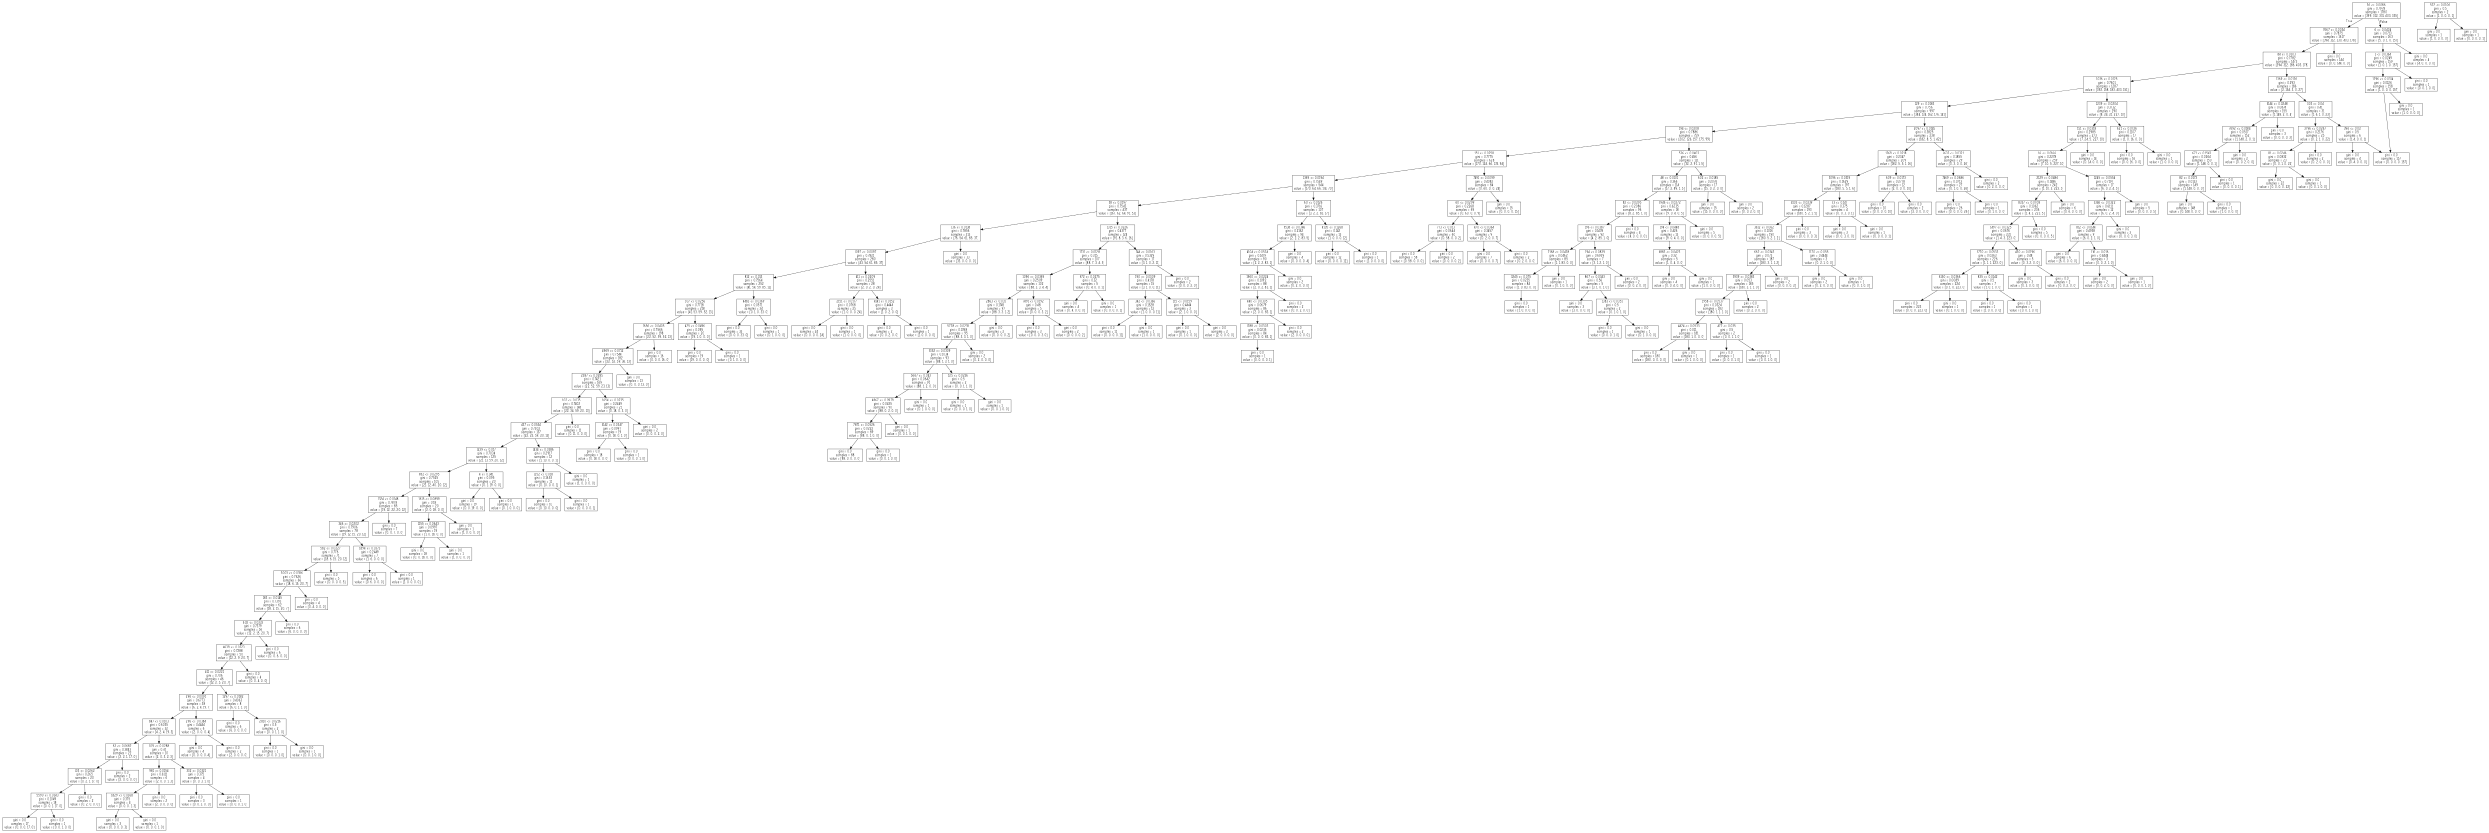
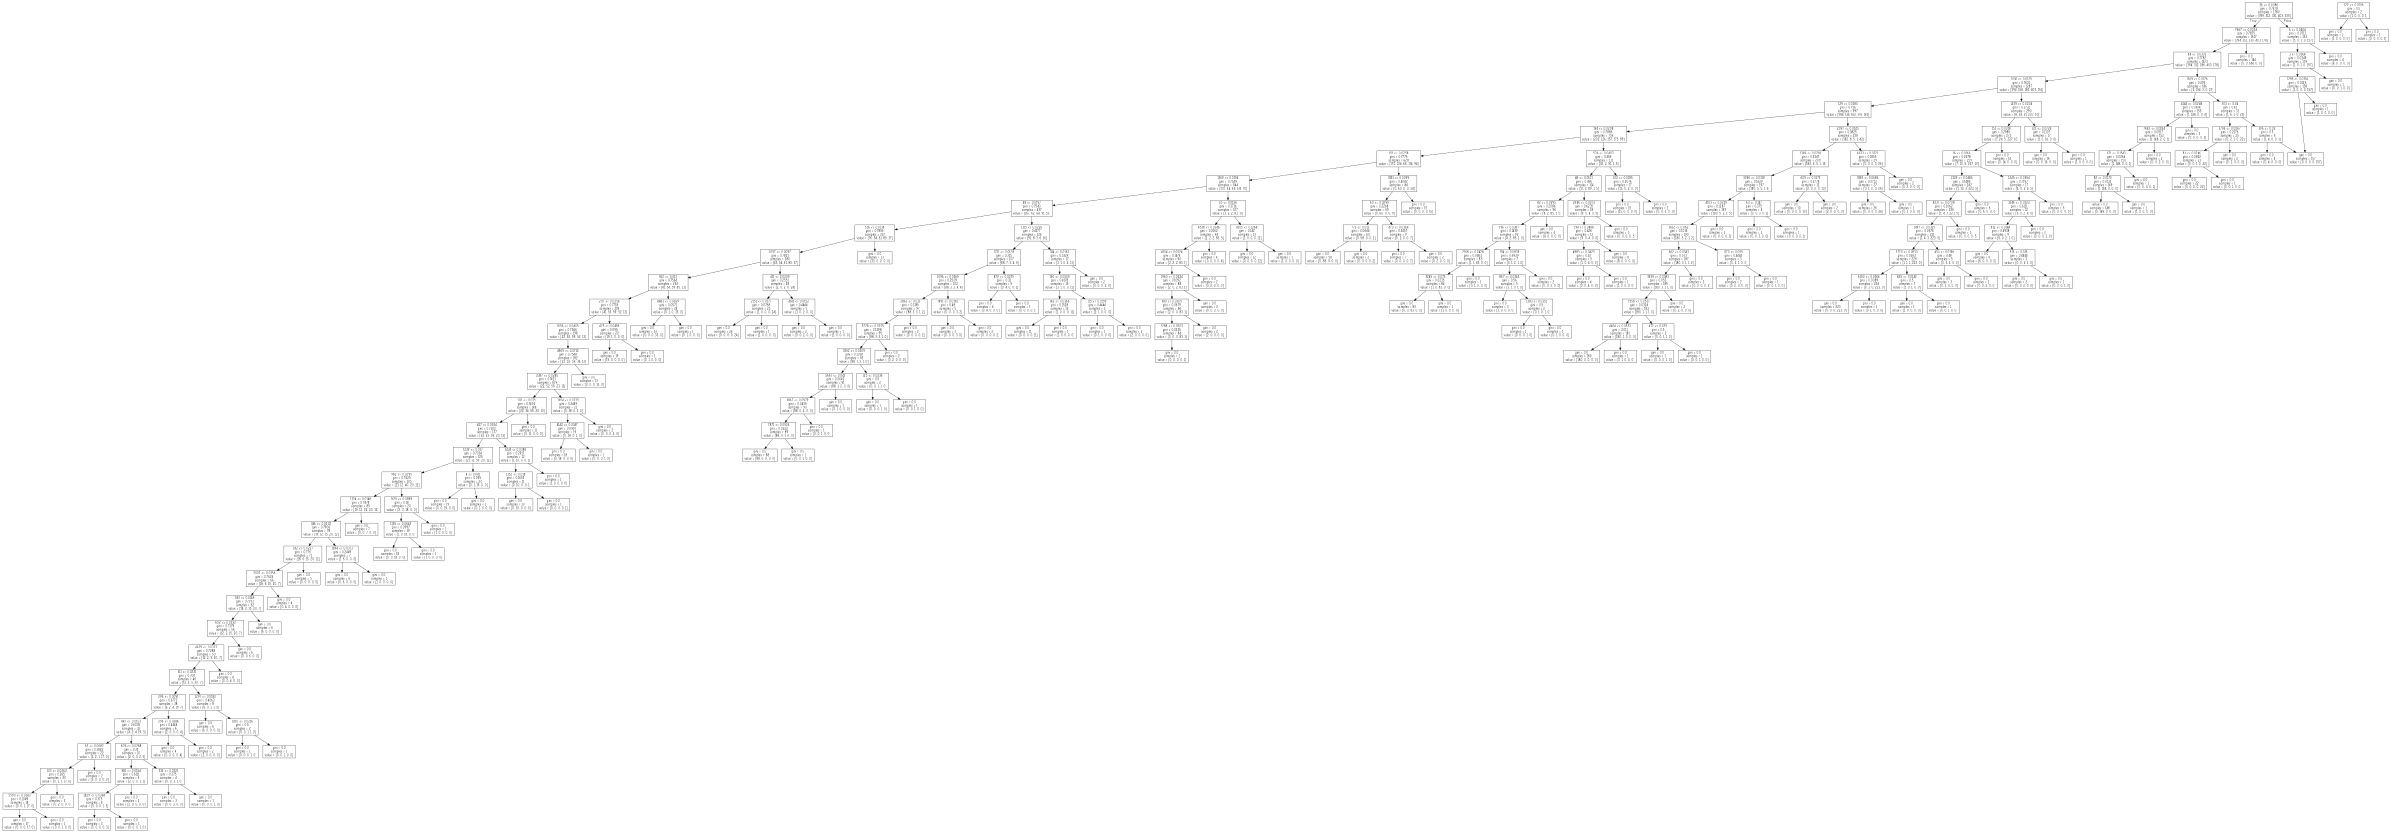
(2186, 208) -> (2100, 208)
none -> (1621, 258)
none -> (1407, 307)
(654, 356) -> none
